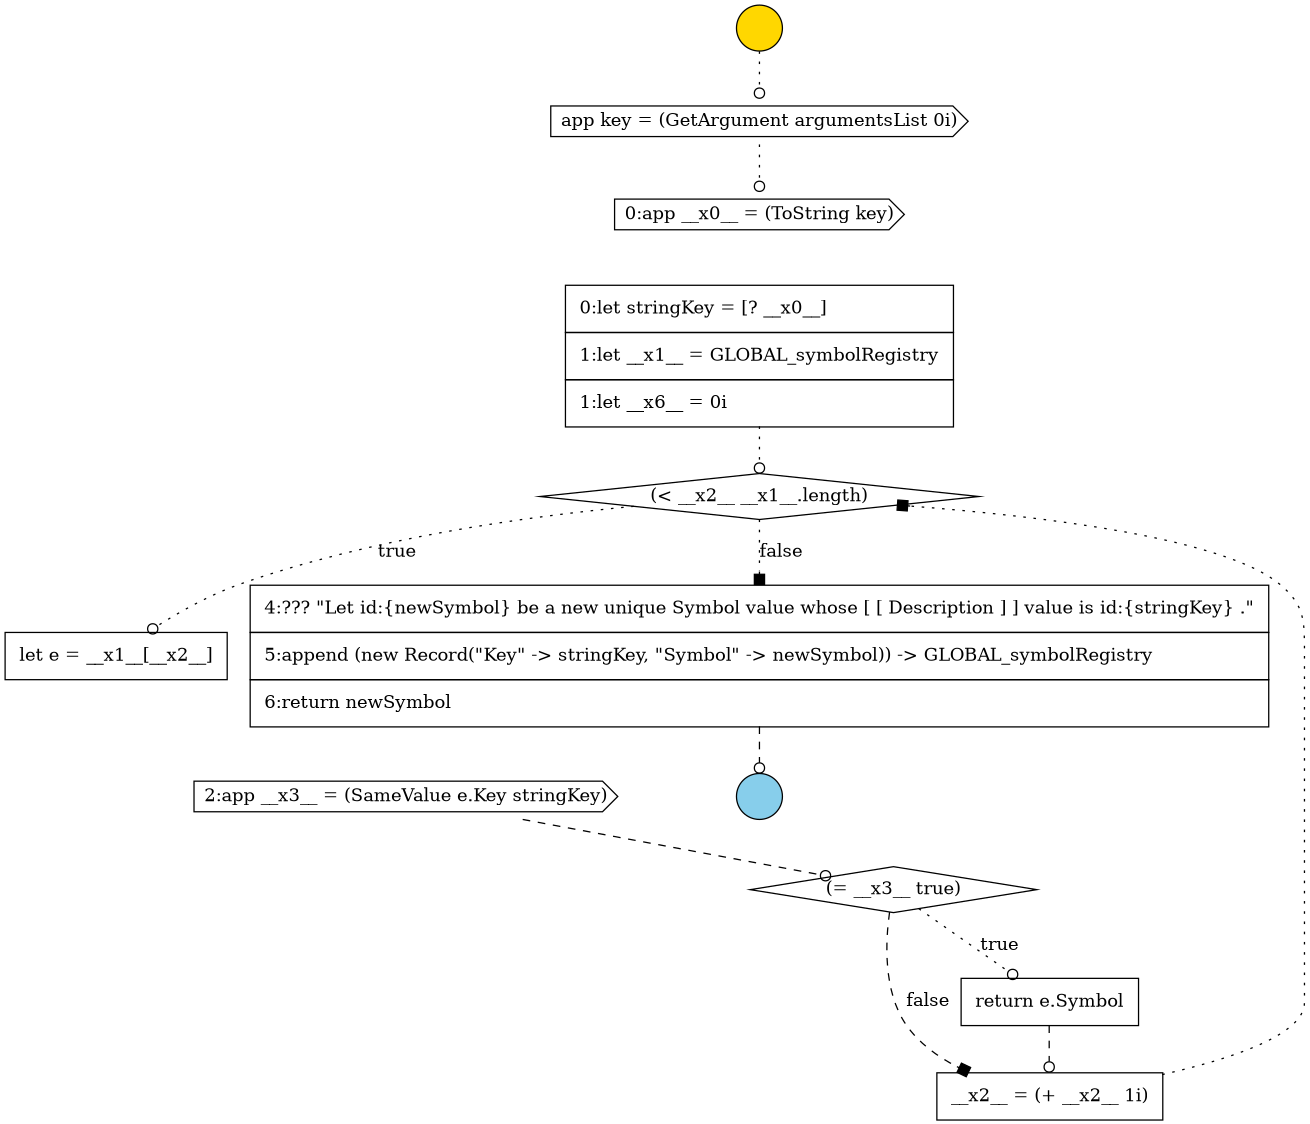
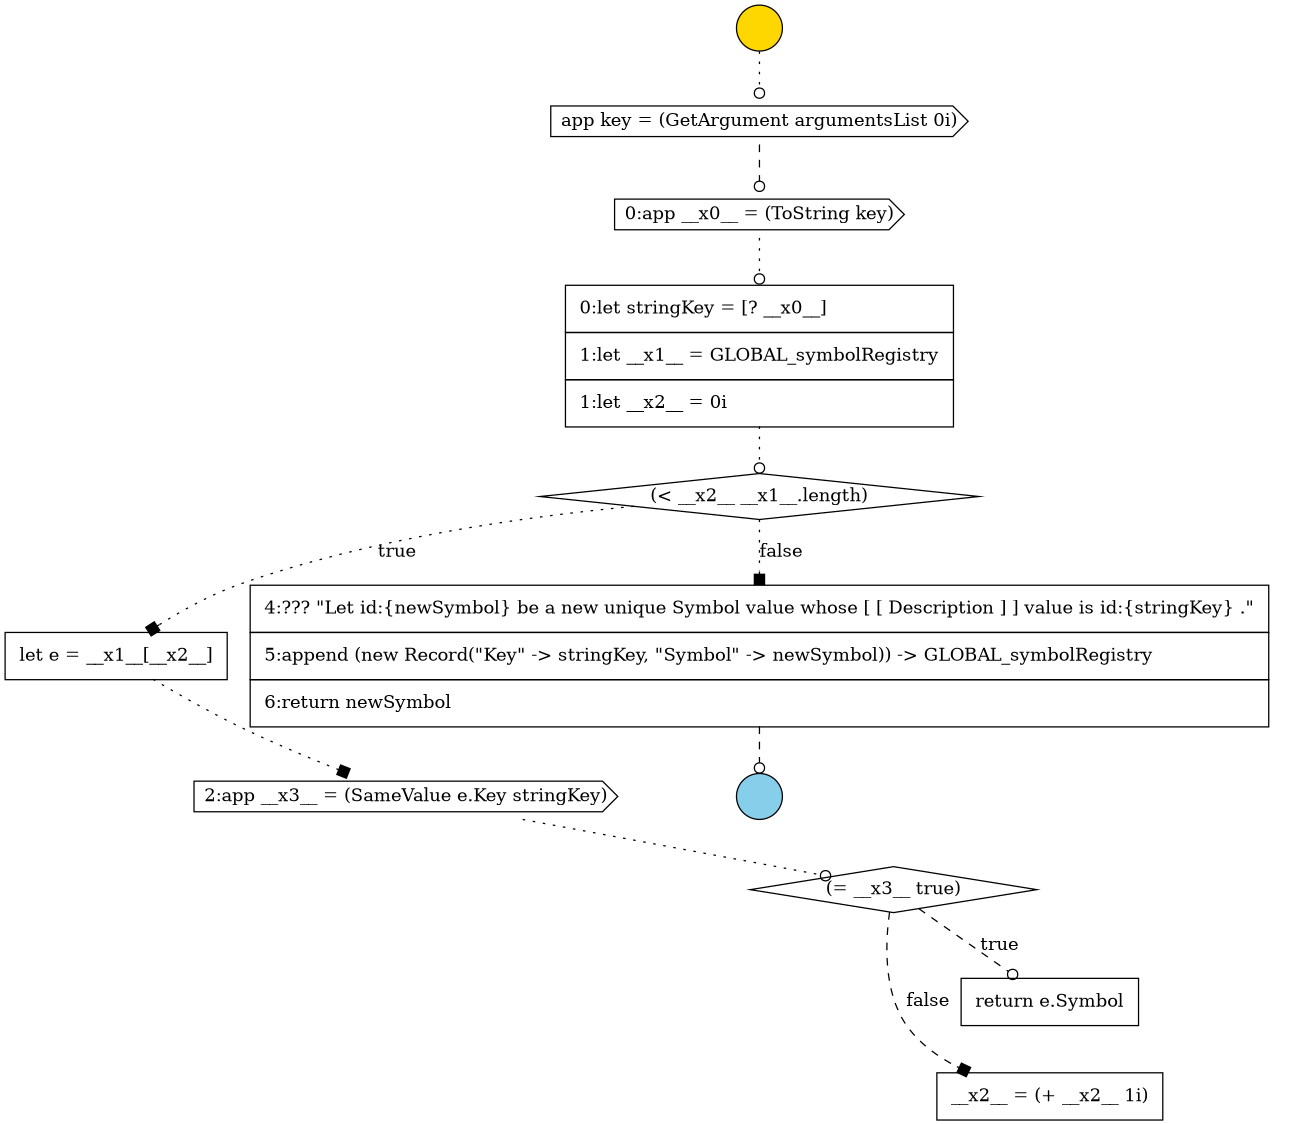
(759, 163) -> (759, 163)
none -> (759, 256)
(654, 403) -> (654, 403)
(389, 543) -> (389, 543)
(1304, 682) -> none
none -> (243, 728)
(671, 847) -> (671, 847)
(964, 940) -> (964, 940)
(1049, 1043) -> none
